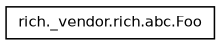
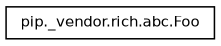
(110, 23) -> (110, 23)
